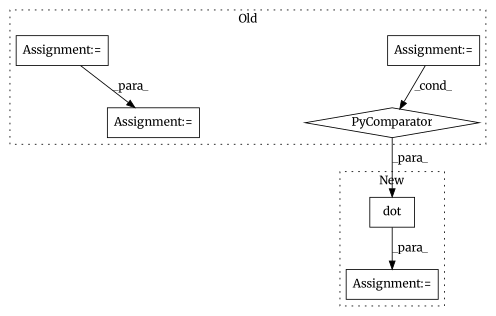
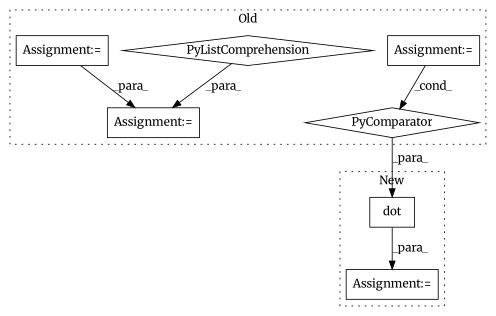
none -> (248, 51)
